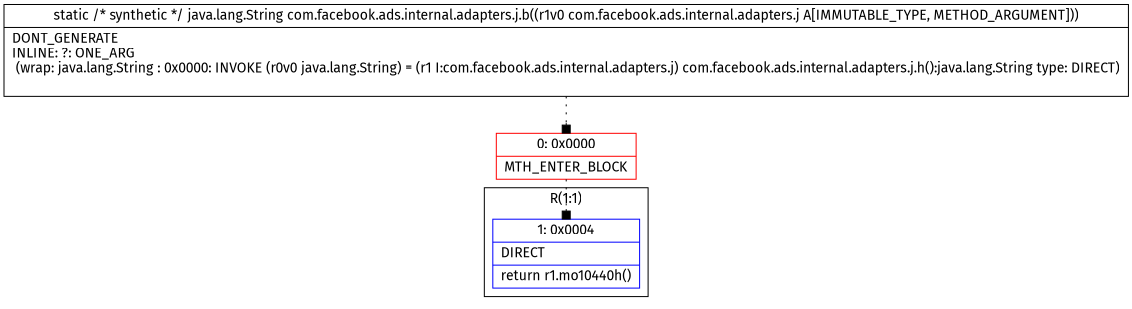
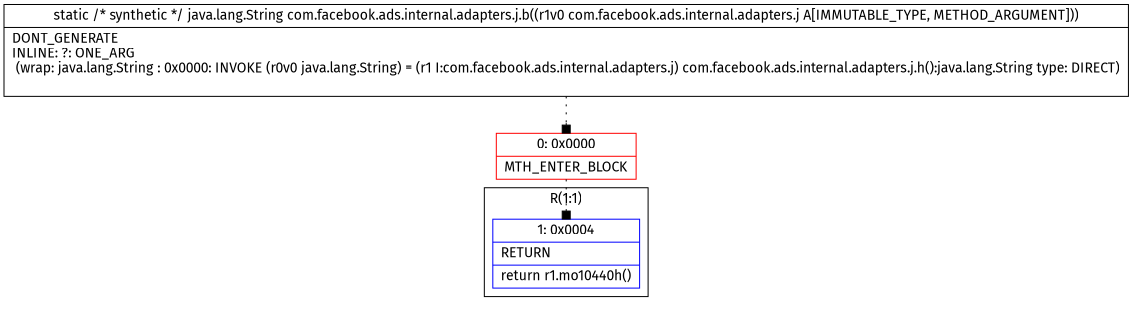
(523, 253) -> (526, 253)
